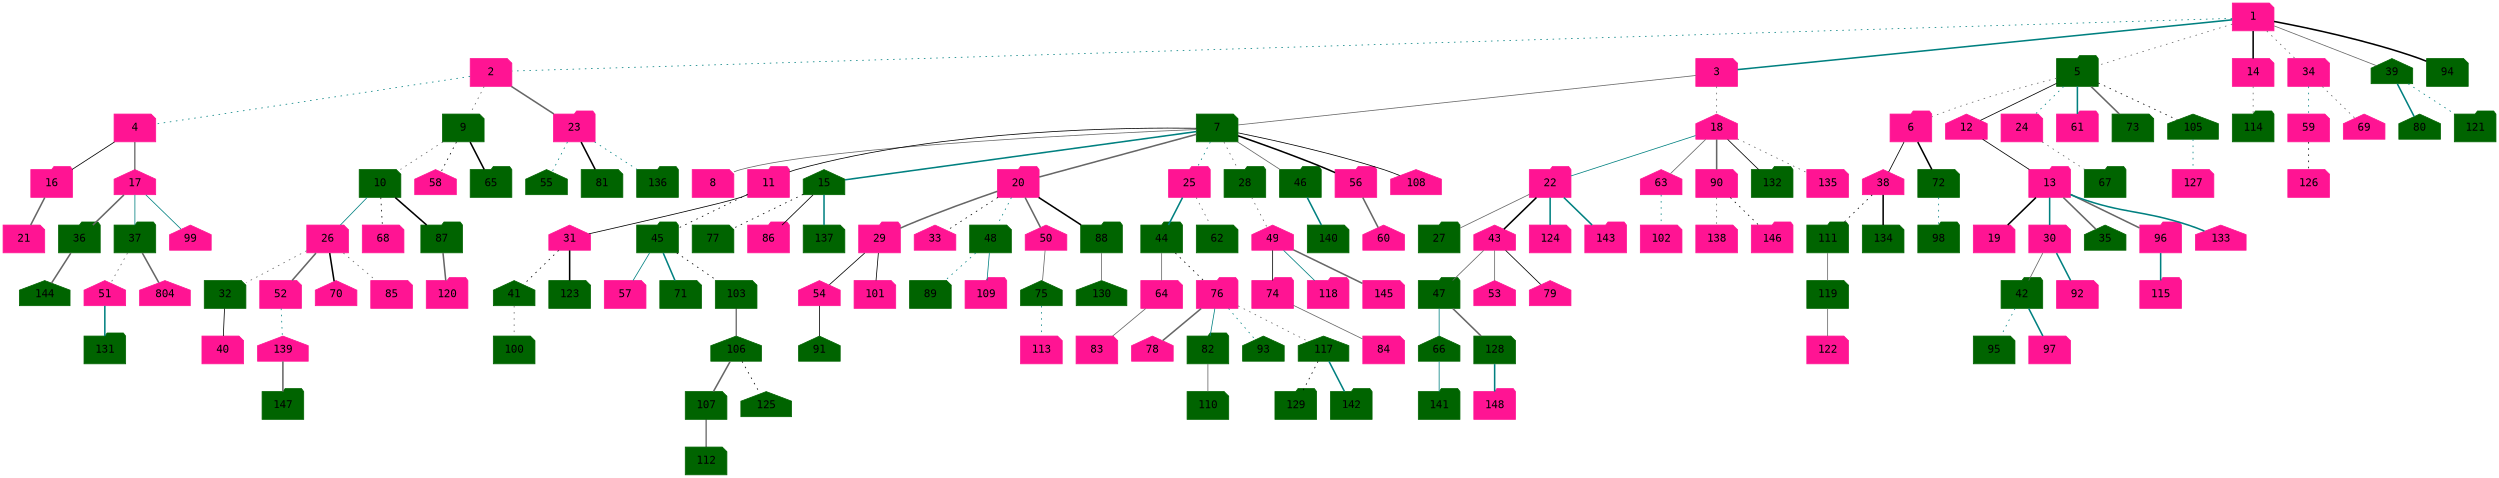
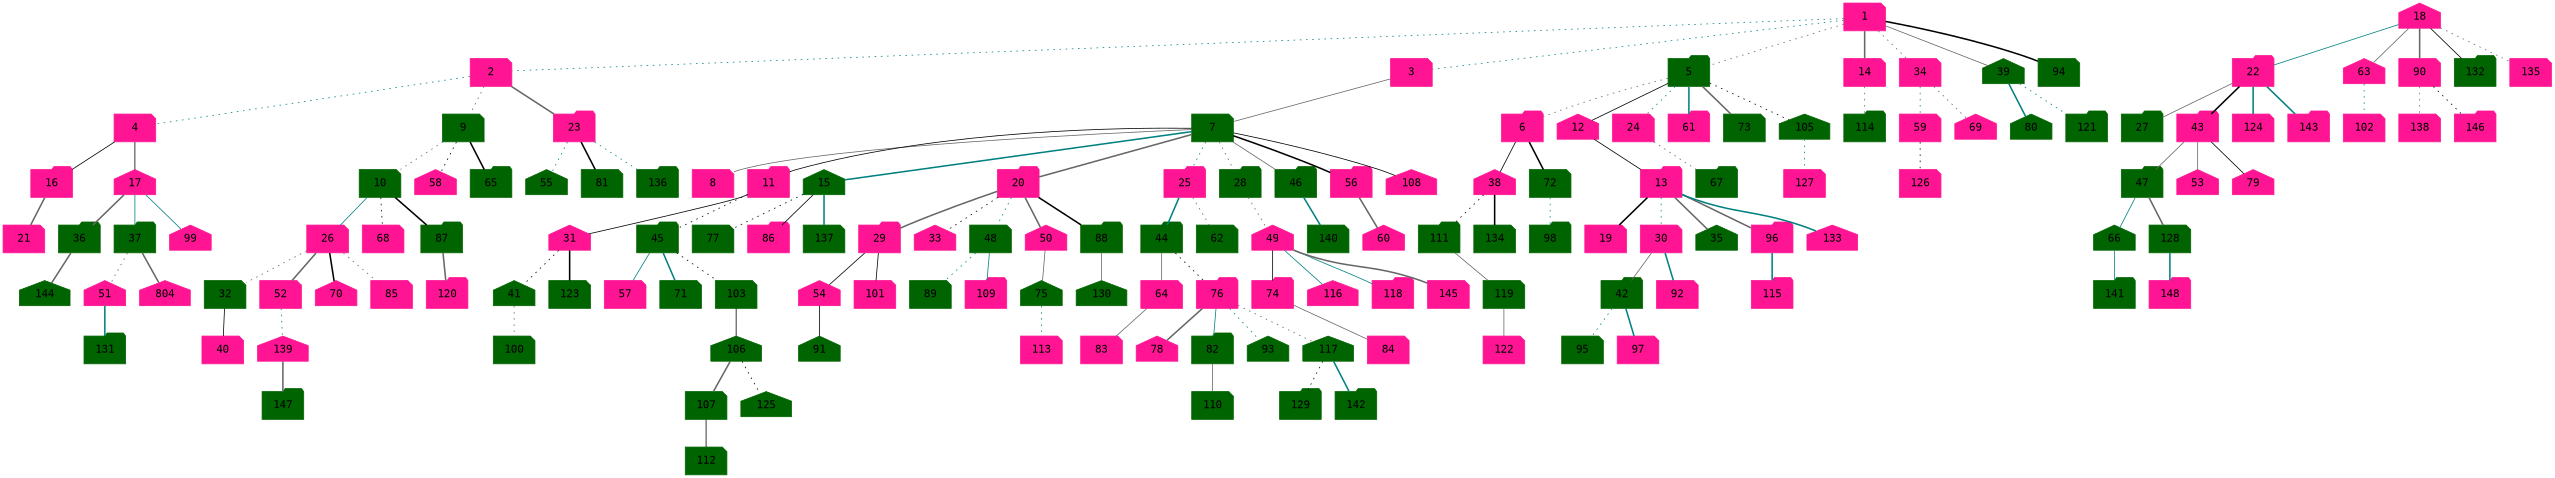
(1985, 45) -> (1638, 45)
(2253, 45) -> (1865, 45)
(1717, 100) -> none
(2050, 211) -> (1661, 211)
(1495, 239) -> (2198, 128)
none -> (1333, 294)
